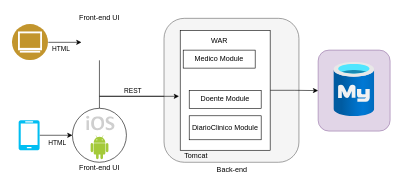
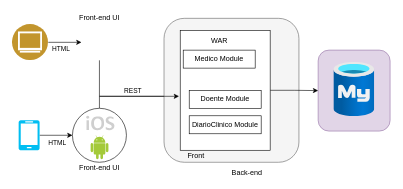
(225, 128) -> (225, 125)
(196, 156) -> (196, 156)
(232, 170) -> (247, 173)
